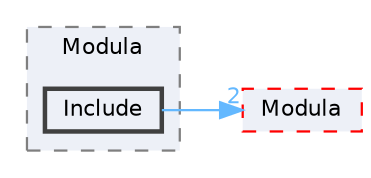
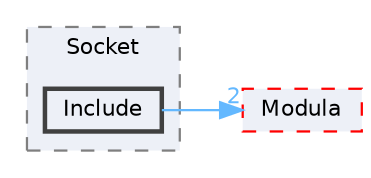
(103, 48) -> (103, 48)
